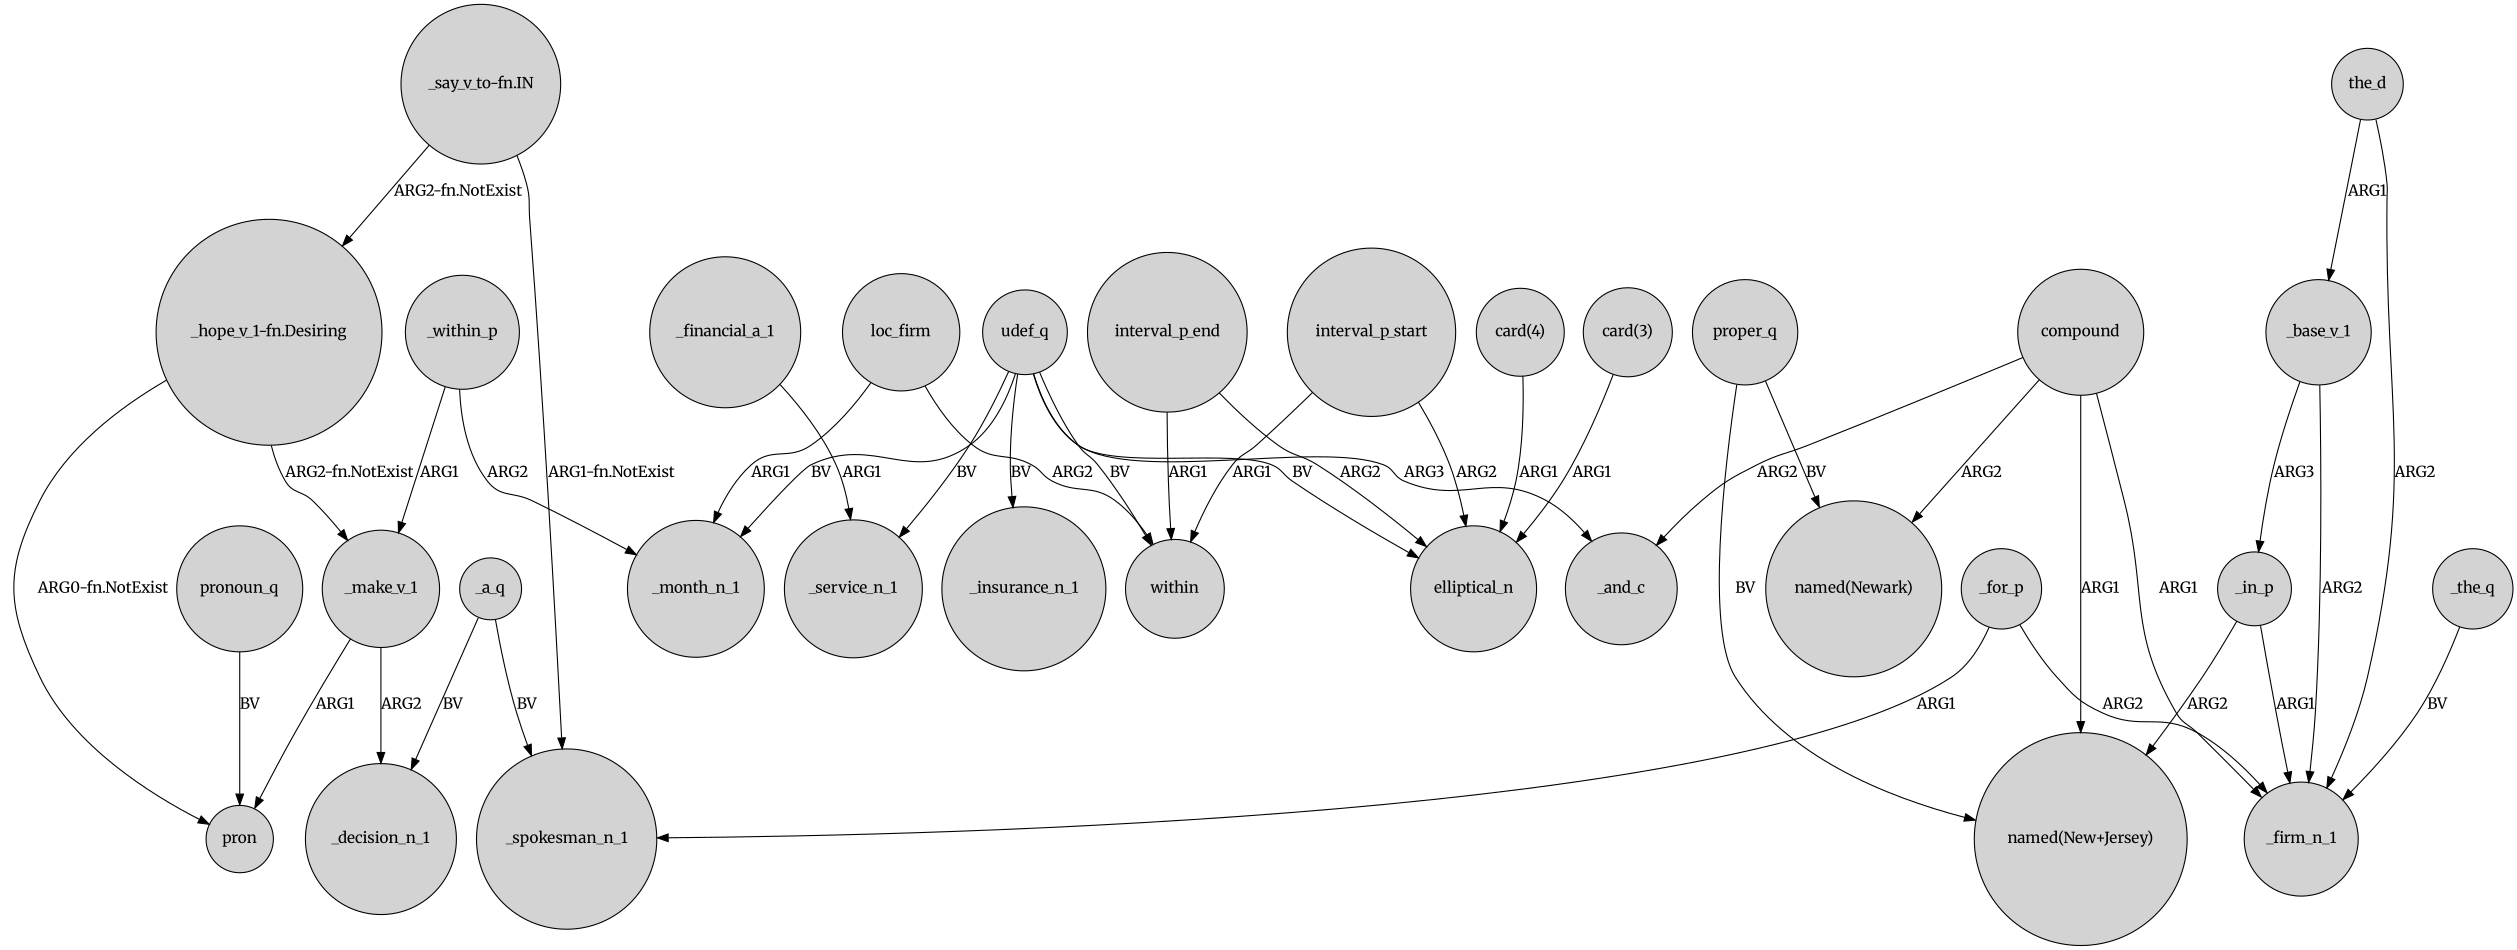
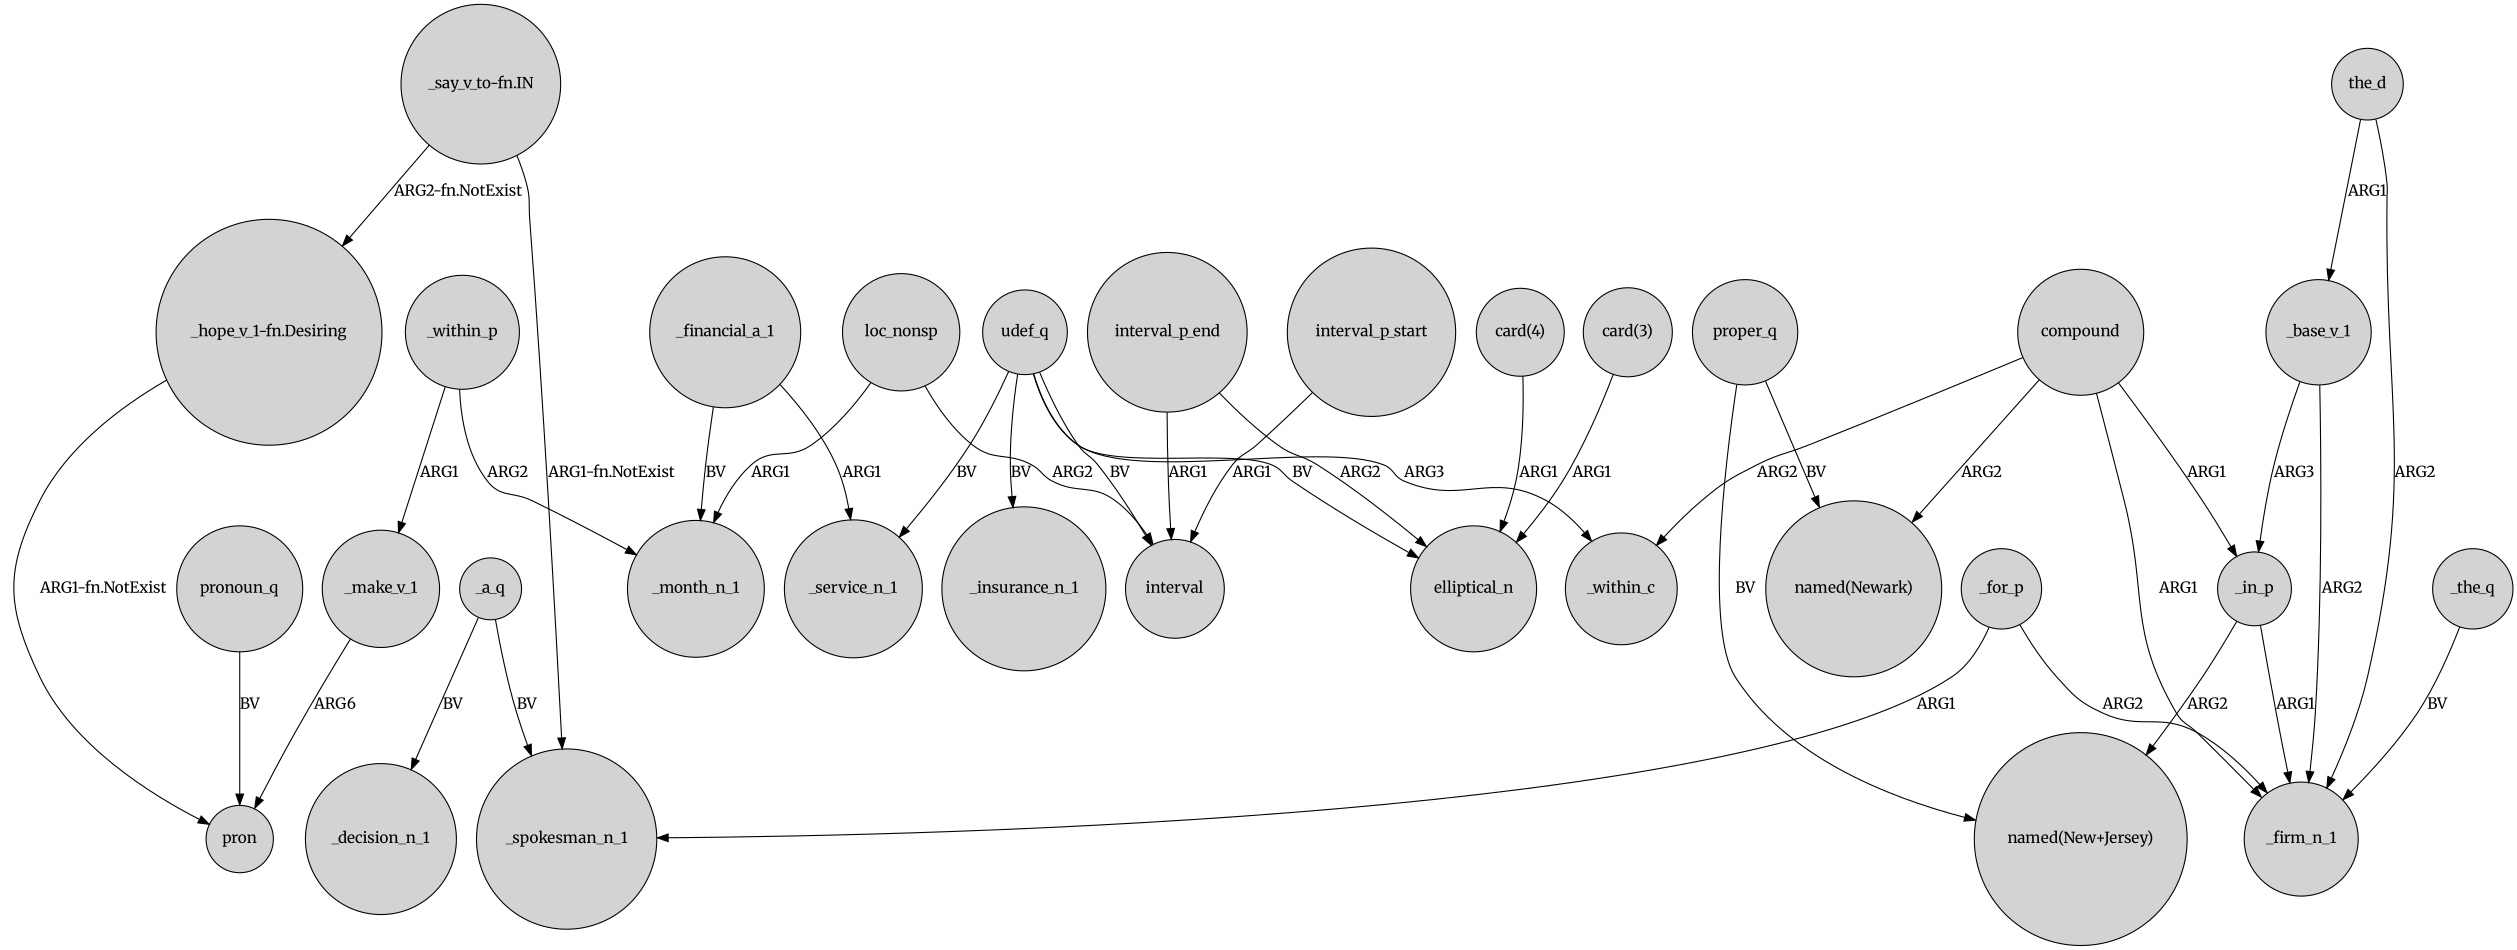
(901, 332) -> (901, 332)
(1446, 457) -> none
(890, 458) -> (706, 458)
(300, 493) -> none
(2081, 558) -> (2177, 463)
(103, 589) -> (103, 589)
(1175, 589) -> (1175, 589)
(1621, 589) -> (1621, 589)
(381, 700) -> none
(335, 705) -> (335, 705)
